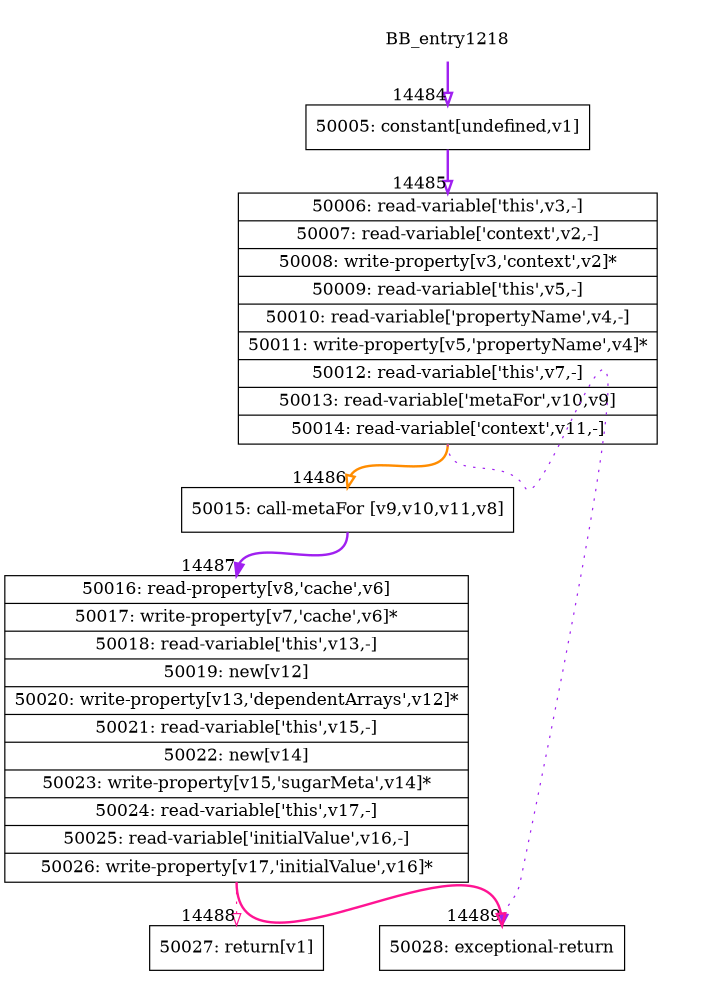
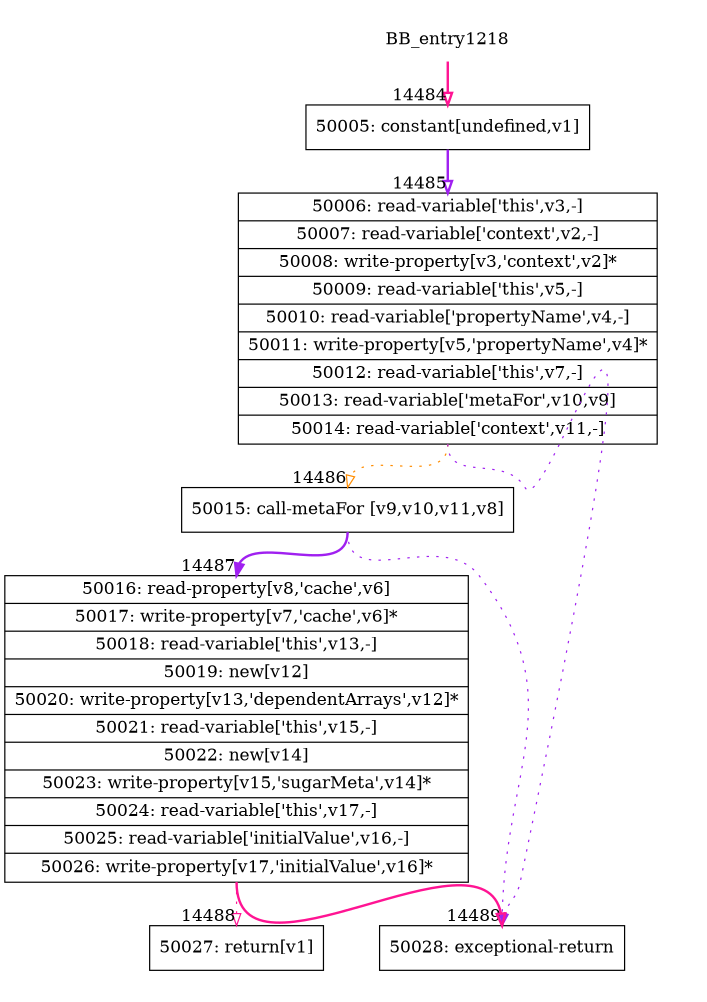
(448, 77) -> (448, 77)
(404, 466) -> (404, 466)
none -> (523, 663)
